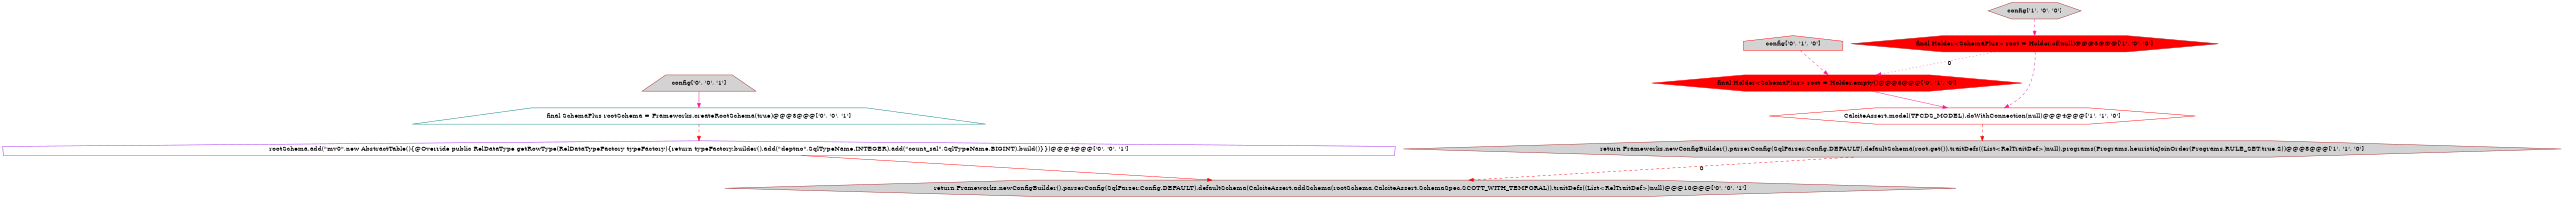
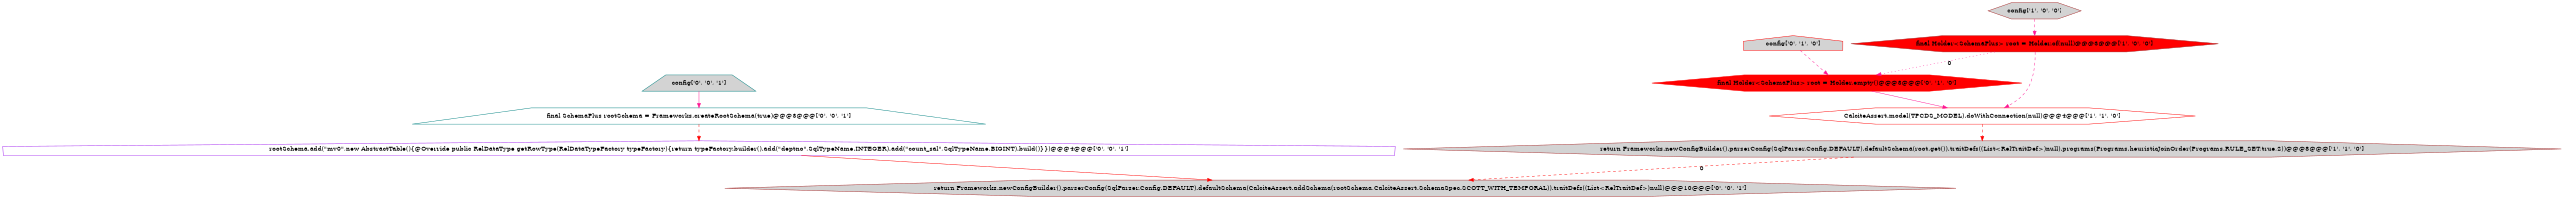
(699, 83) -> (699, 83)
